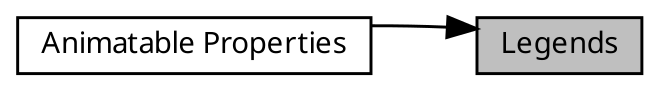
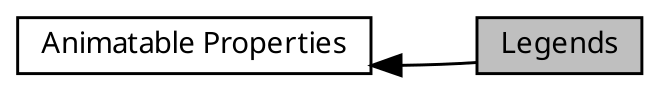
(409, 26) -> (439, 64)
